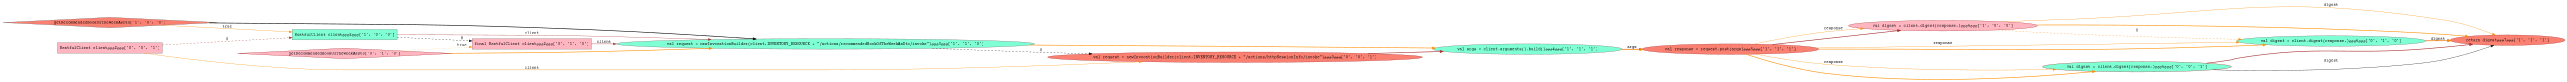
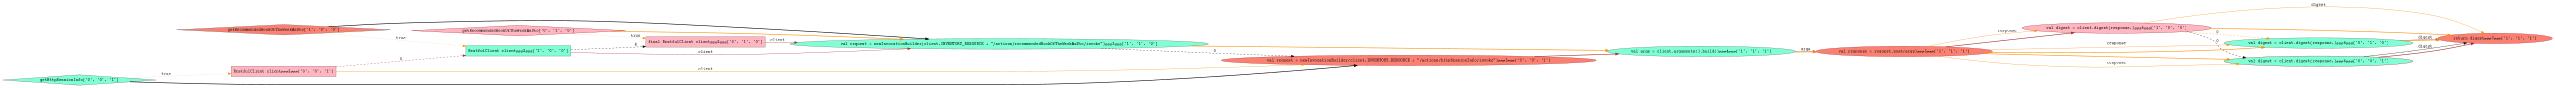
(226, 29) -> (392, 40)
none -> (2216, 43)
none -> (79, 80)
